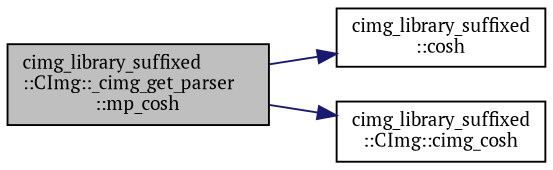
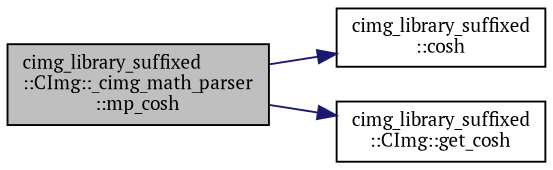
(138, 85) -> (138, 85)
(441, 132) -> (441, 132)
